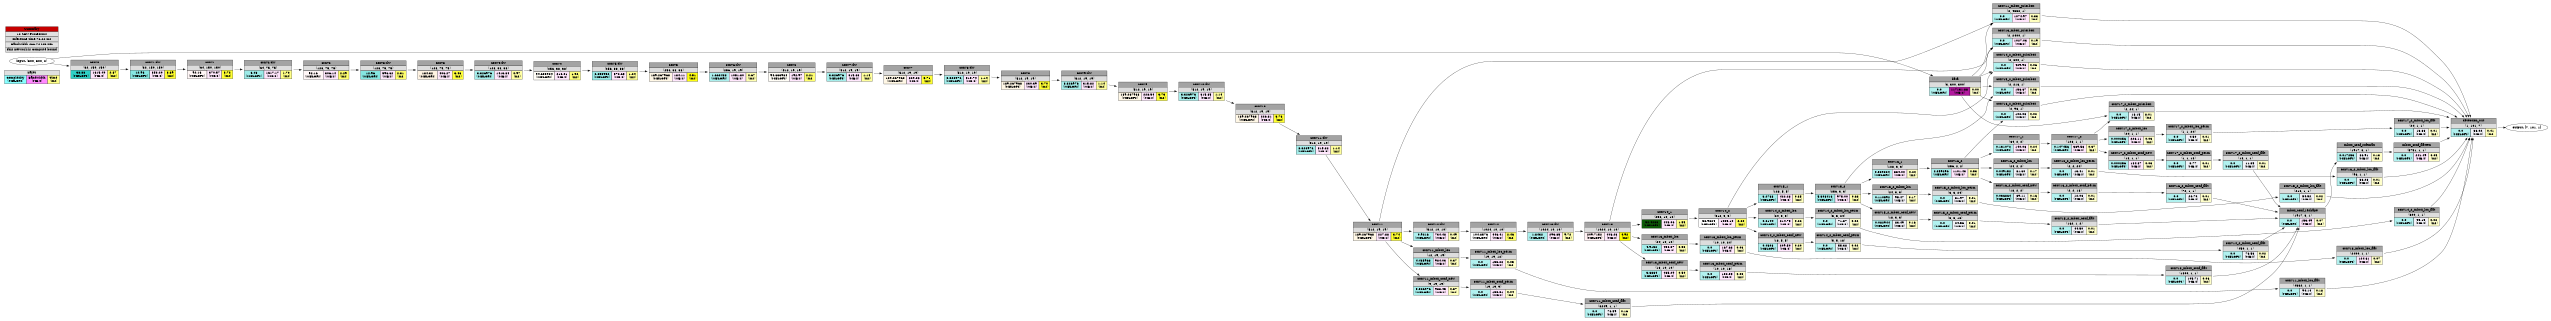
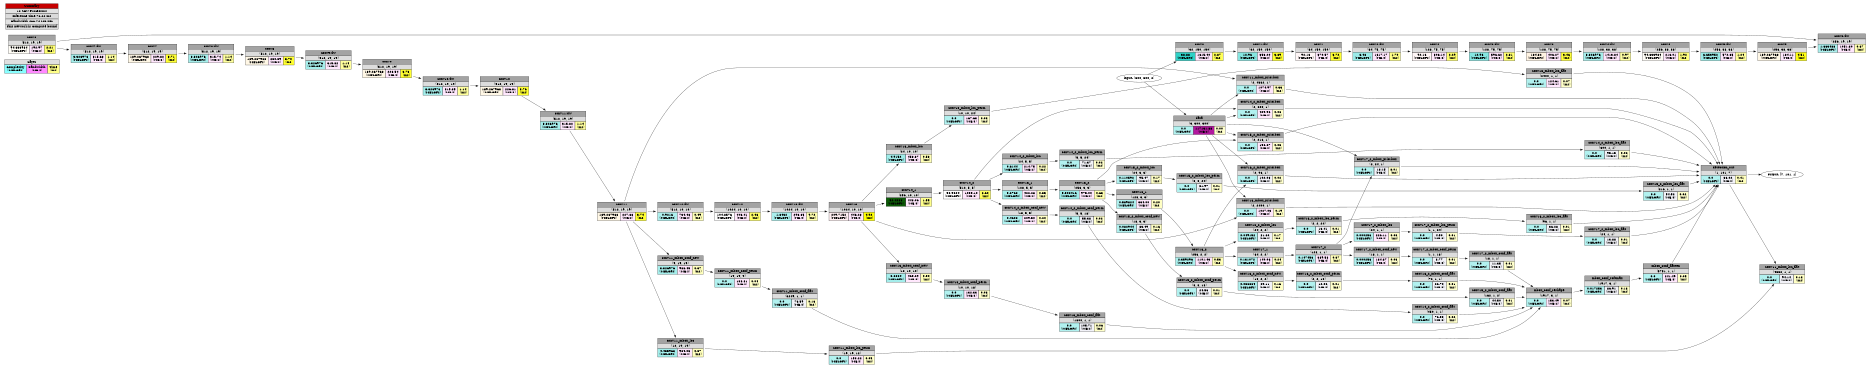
(762, 72) -> (935, 35)
(2439, 254) -> (1752, 223)
